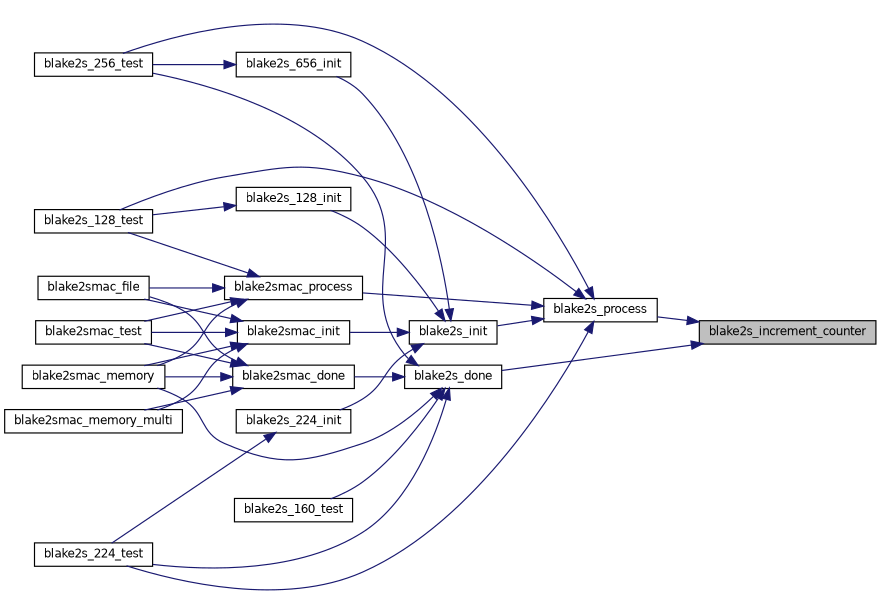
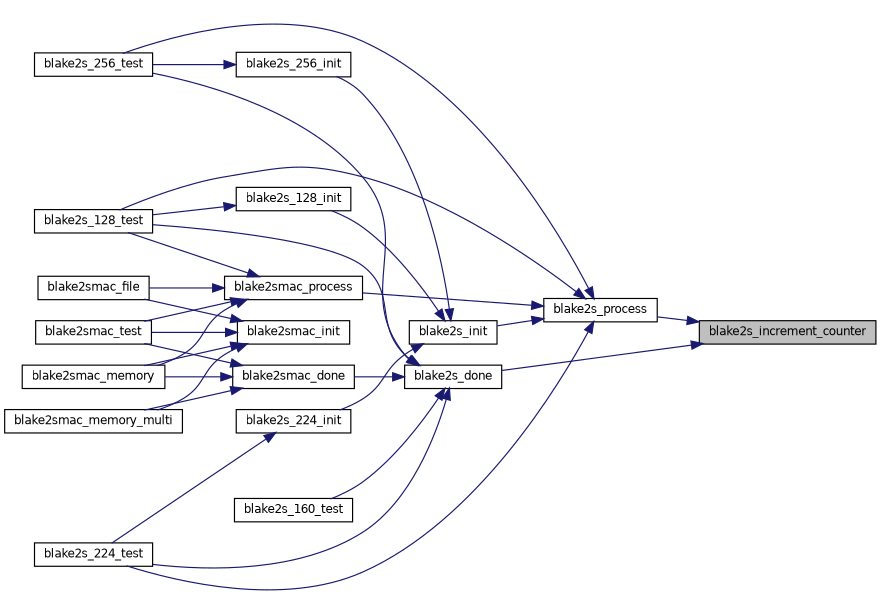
(294, 65) -> (294, 65)
(197, 323) -> none
(374, 332) -> none
(291, 460) -> (313, 247)
